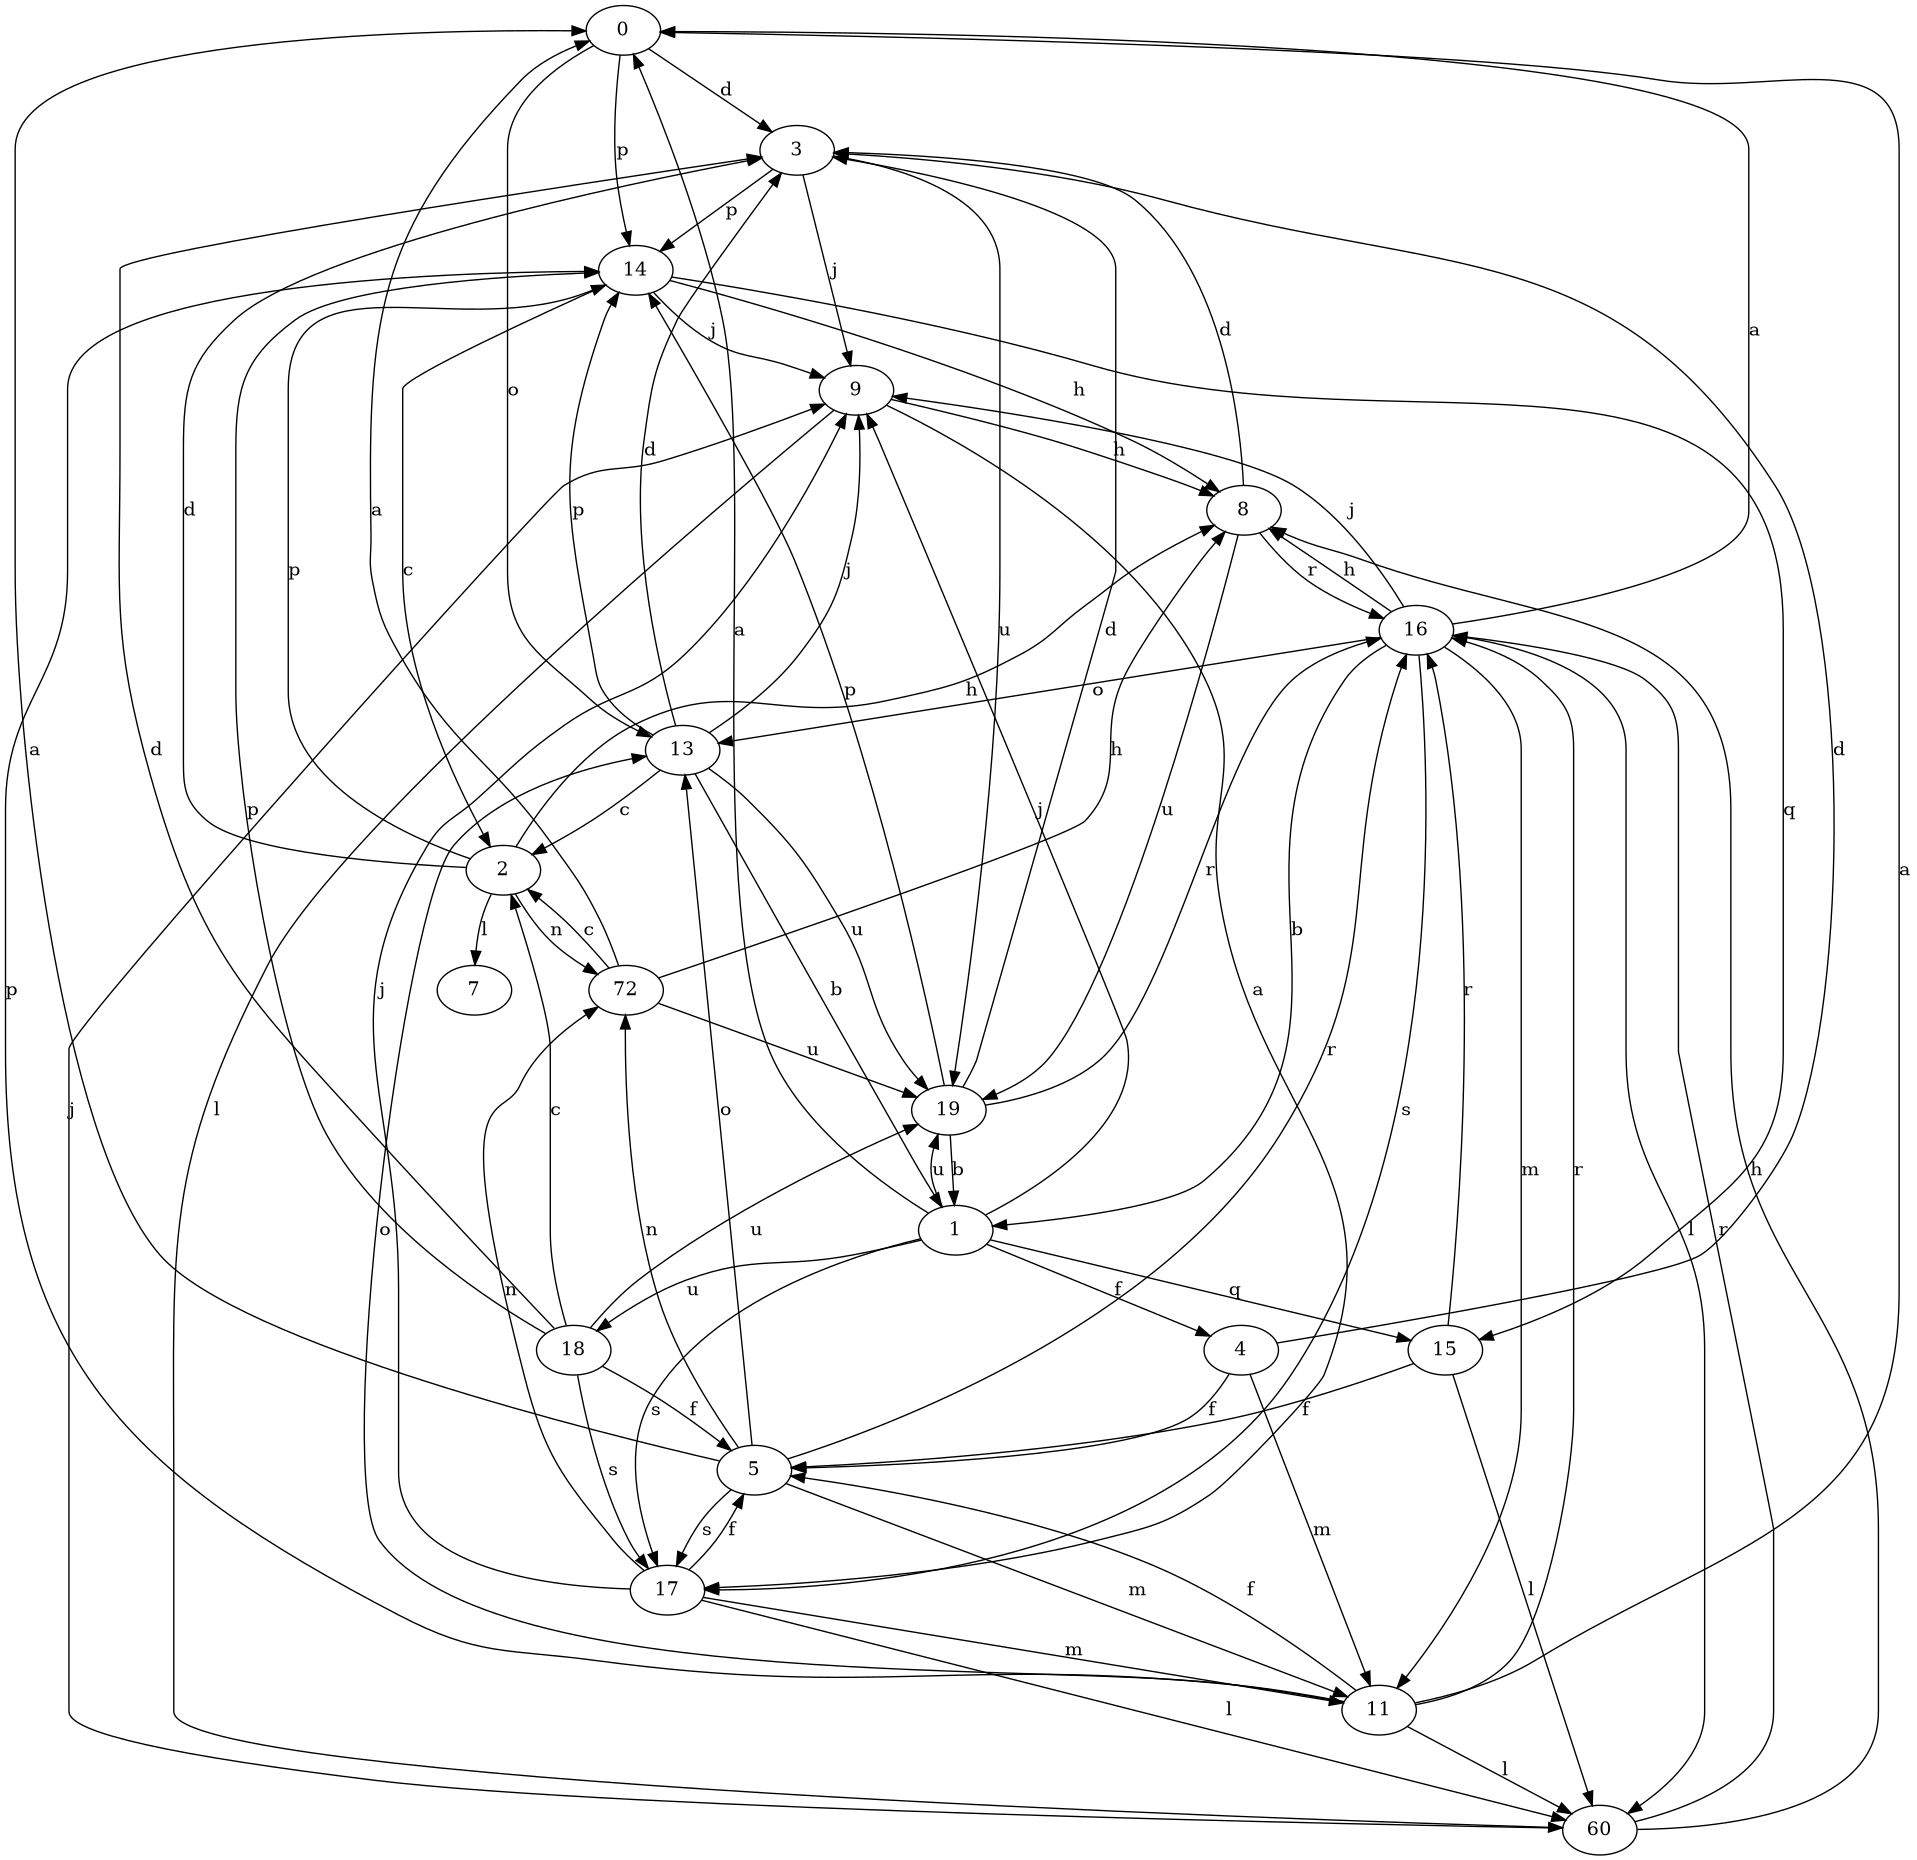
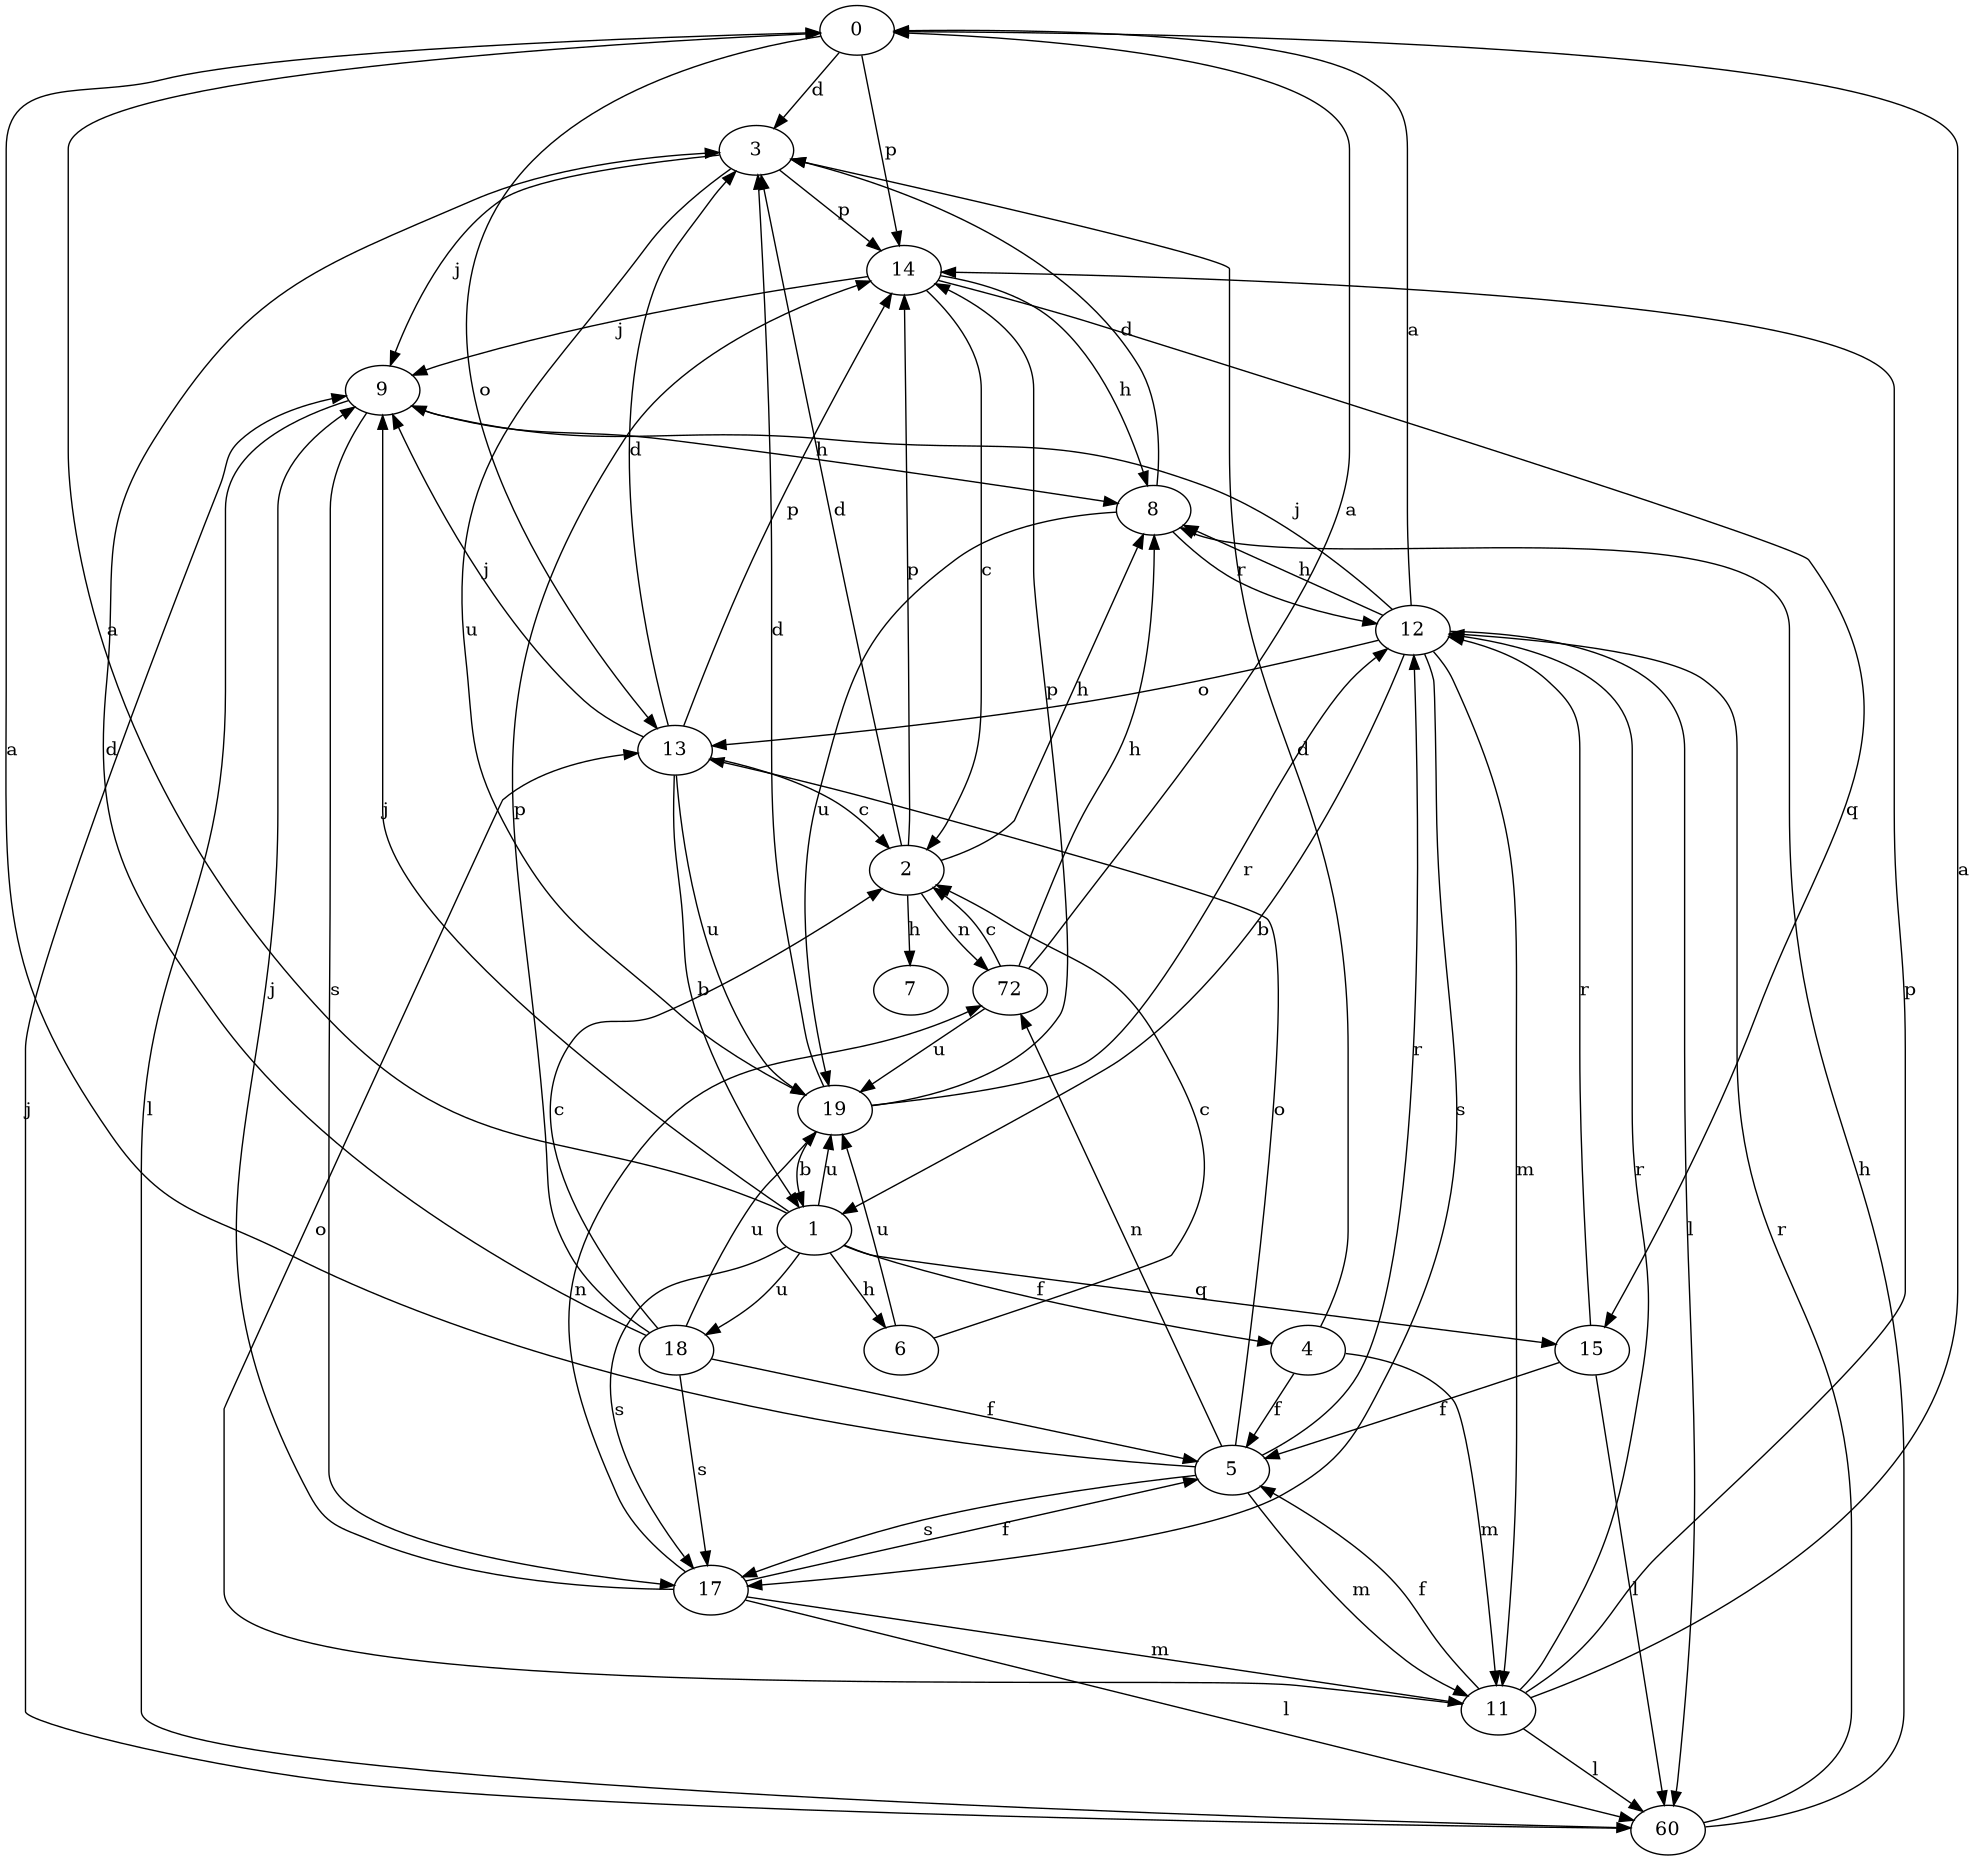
(1416, 630) -> (1413, 630)
(485, 930) -> (915, 930)
(1258, 990) -> (336, 990)
none -> (901, 1350)
